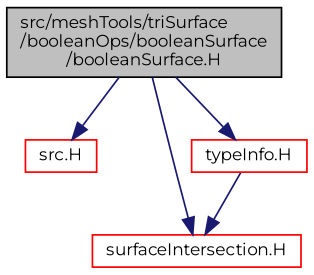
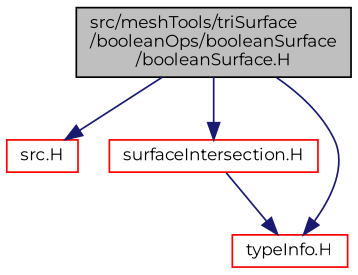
(227, 196) -> (246, 197)
